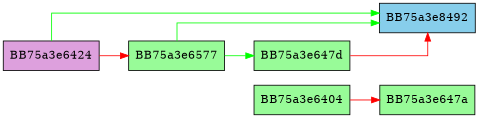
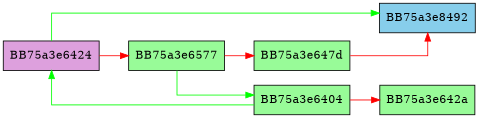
(265, 23) -> (199, 95)
(235, 56) -> (235, 56)
(427, 100) -> (427, 100)
none -> (140, 105)
